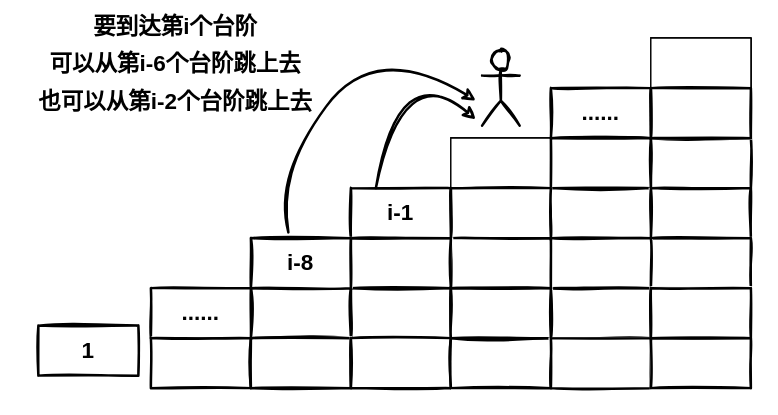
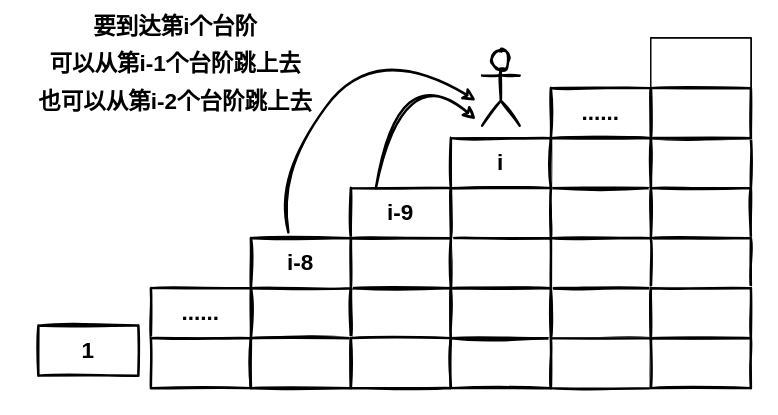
(176, 64) -> (176, 64)
none -> (501, 163)
(401, 213) -> (401, 213)
